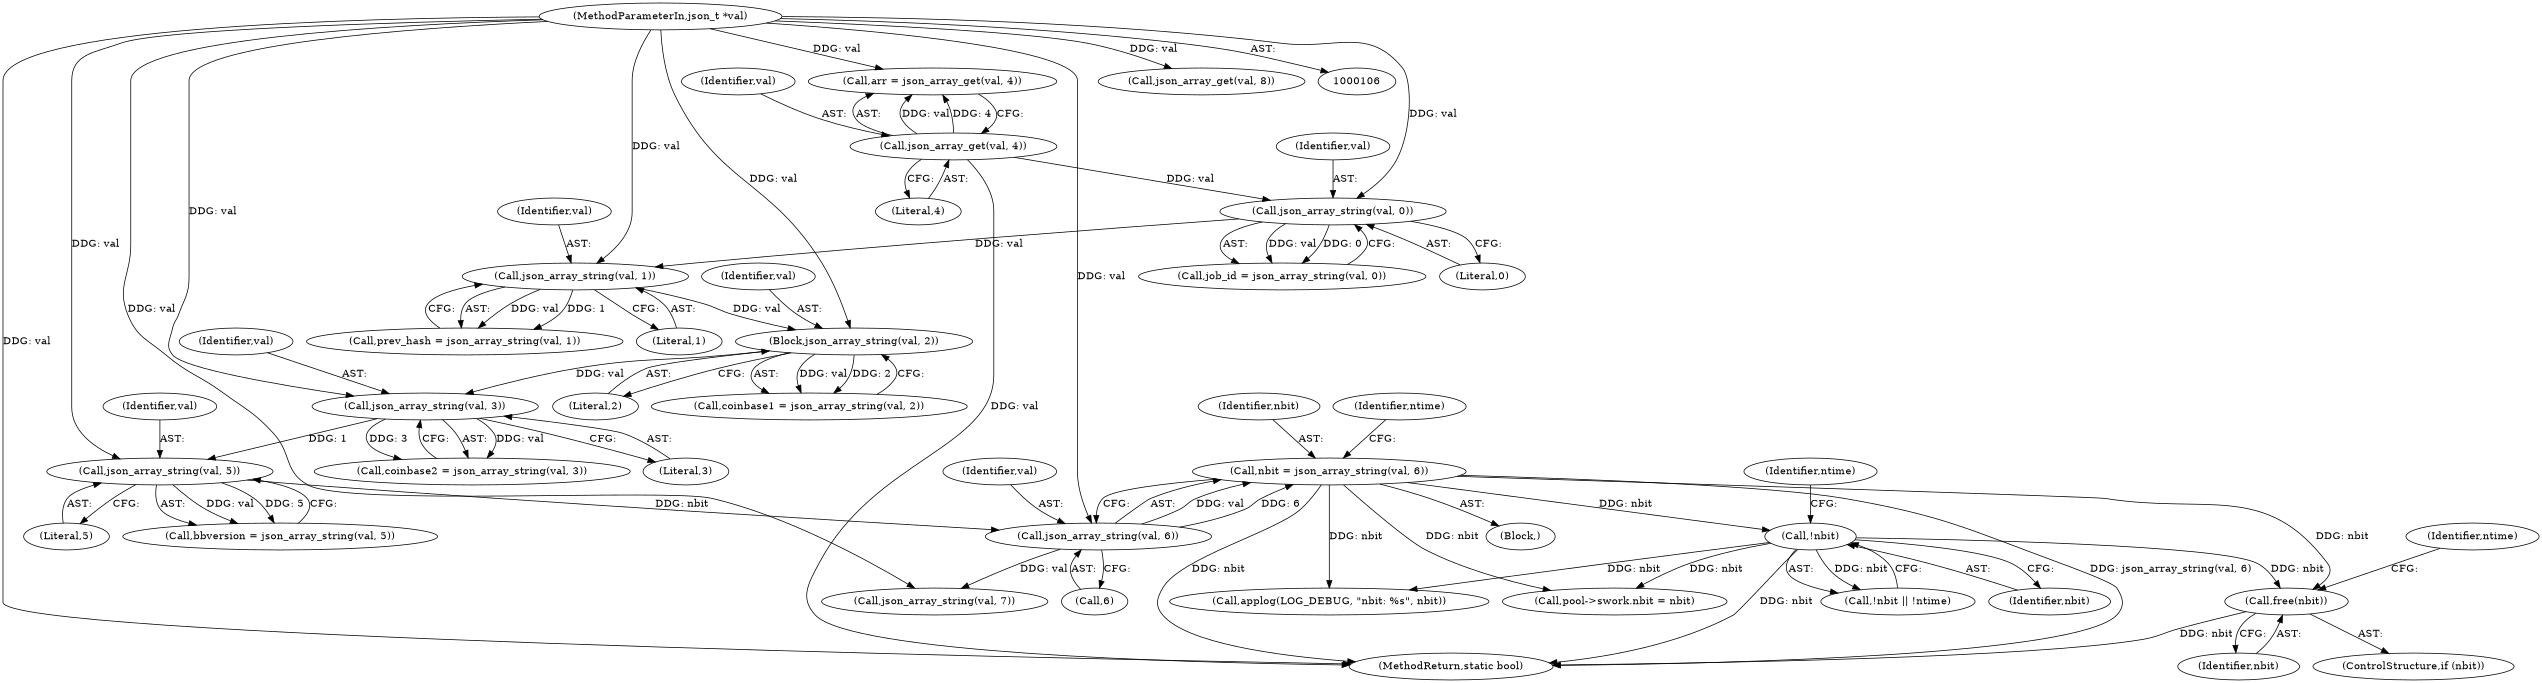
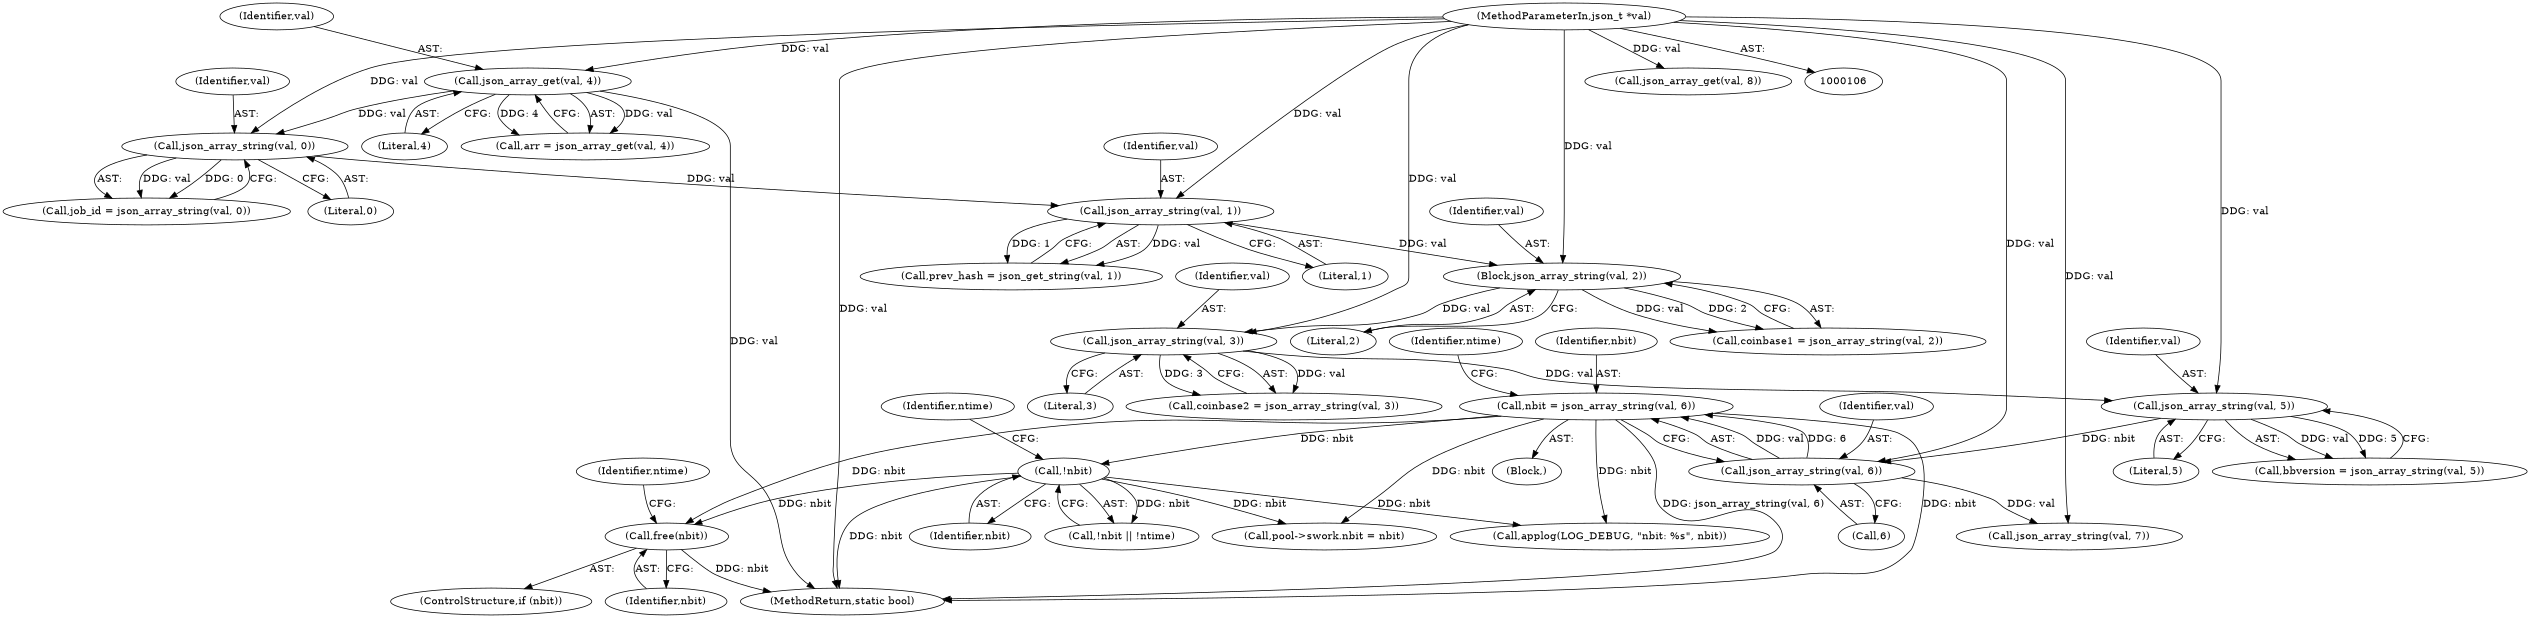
(793, 48) -> (847, 38)
(465, 341) -> (1011, 276)
(328, 439) -> (1569, 374)
